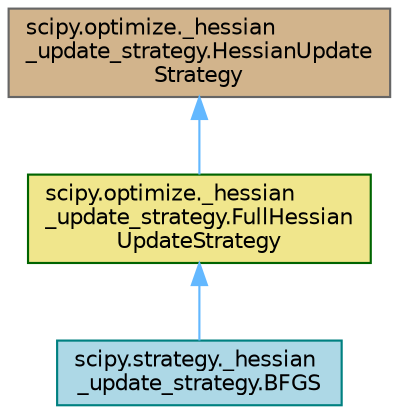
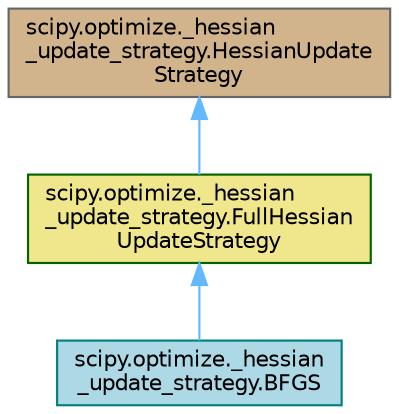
(199, 373) -> (199, 373)
